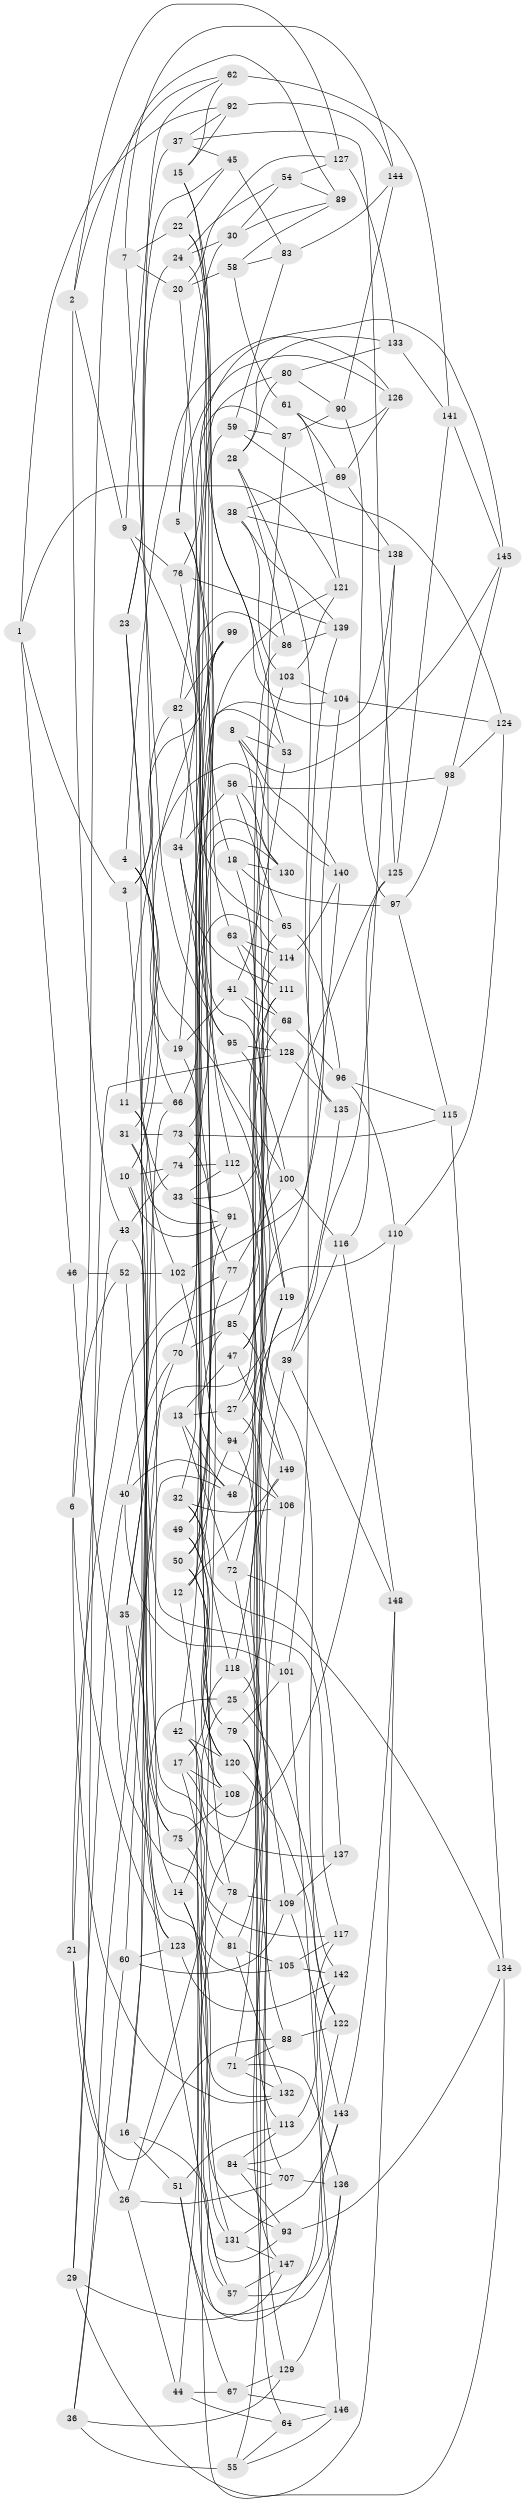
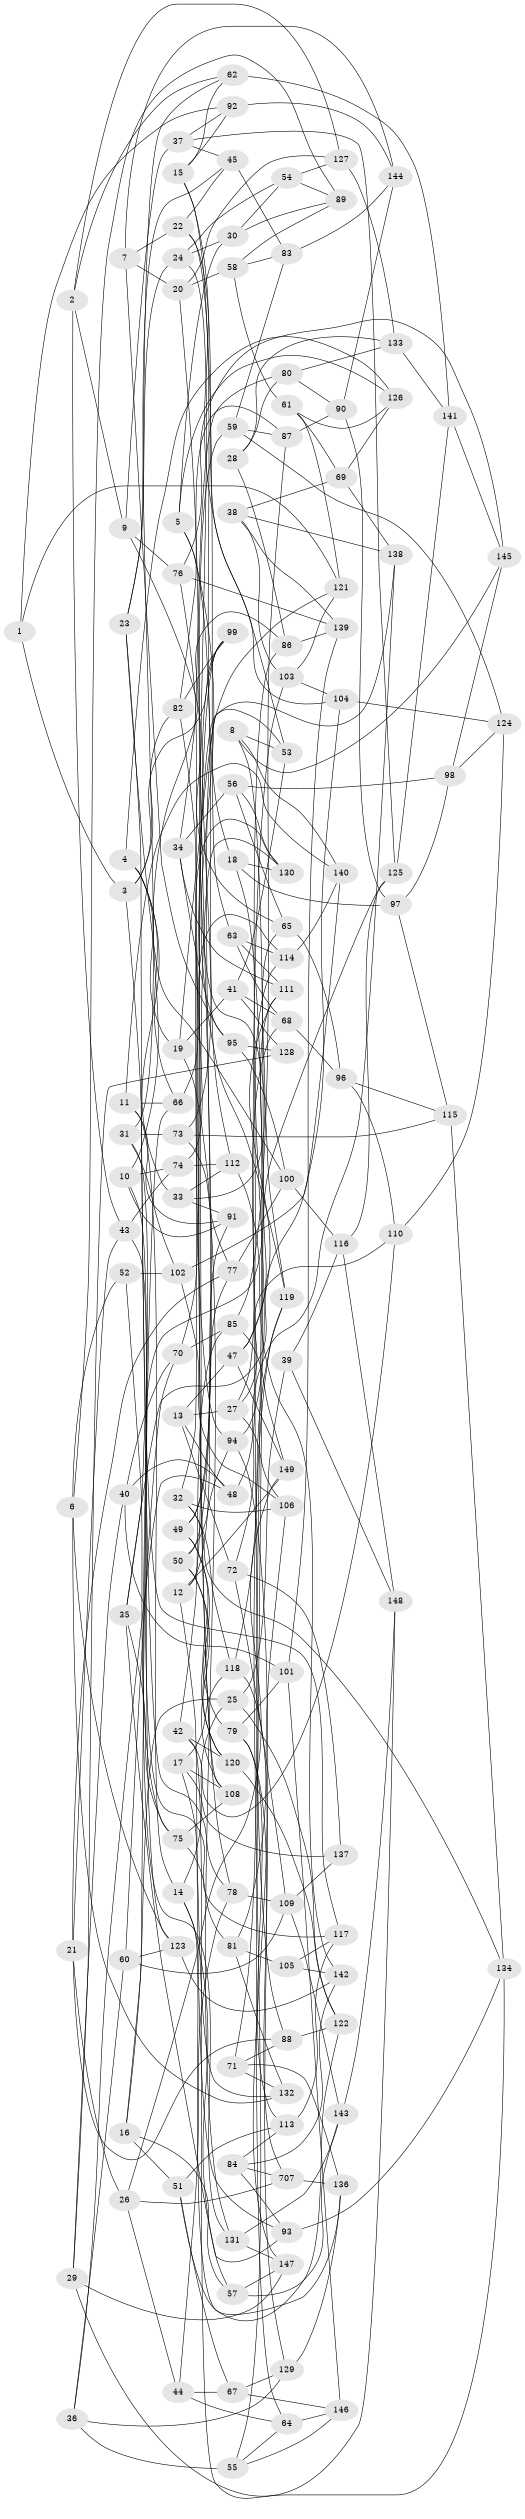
(341, 1110) -> none
(72, 1273) -> none
